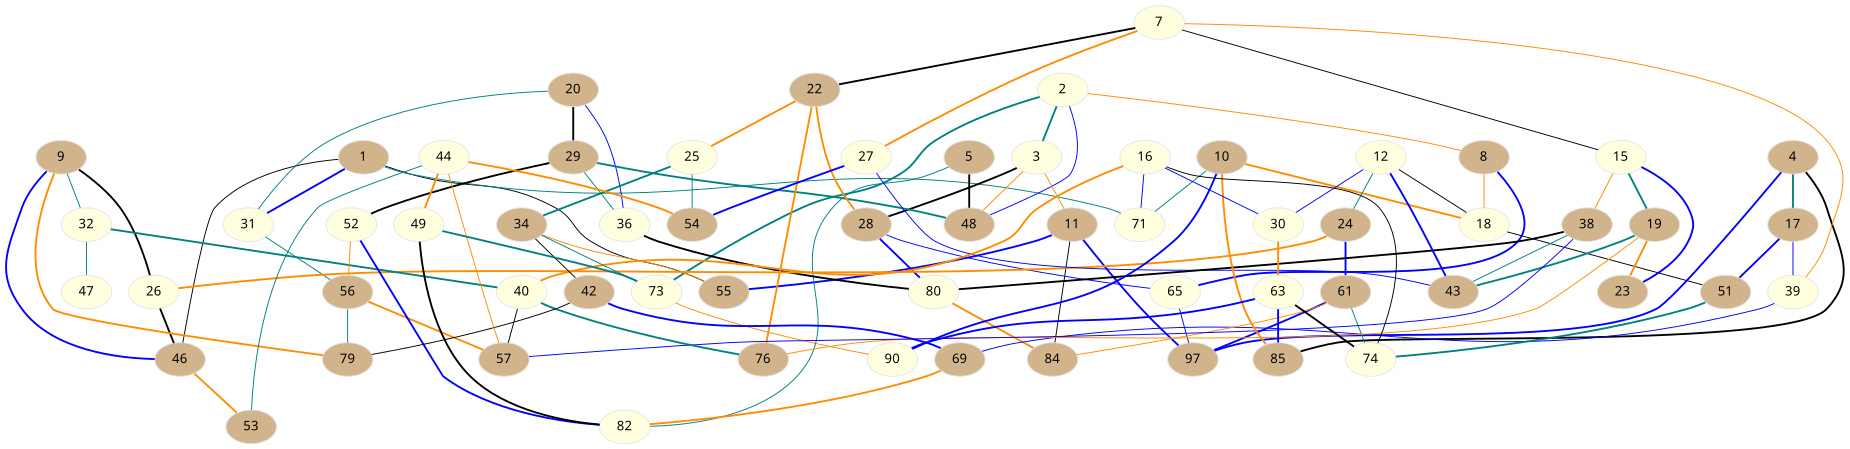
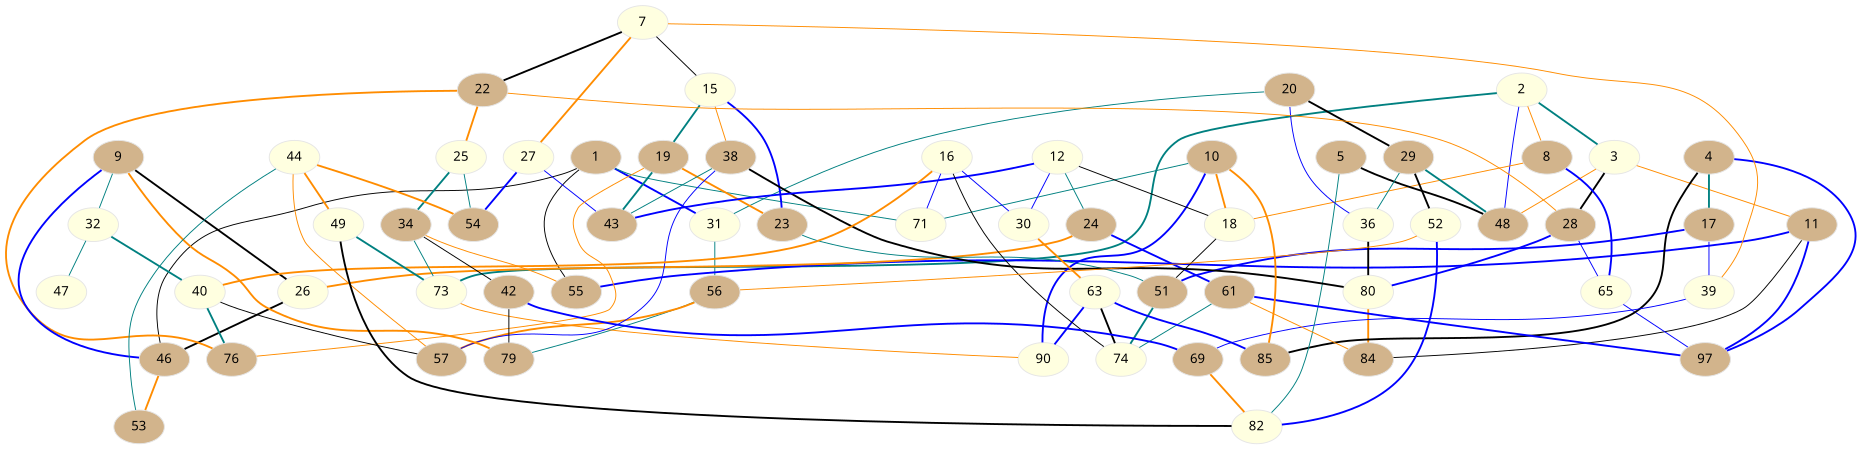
(828, 161) -> (1043, 108)
none -> (895, 255)
